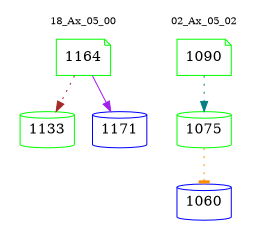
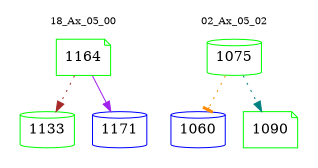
(204, 89) -> (250, 89)
